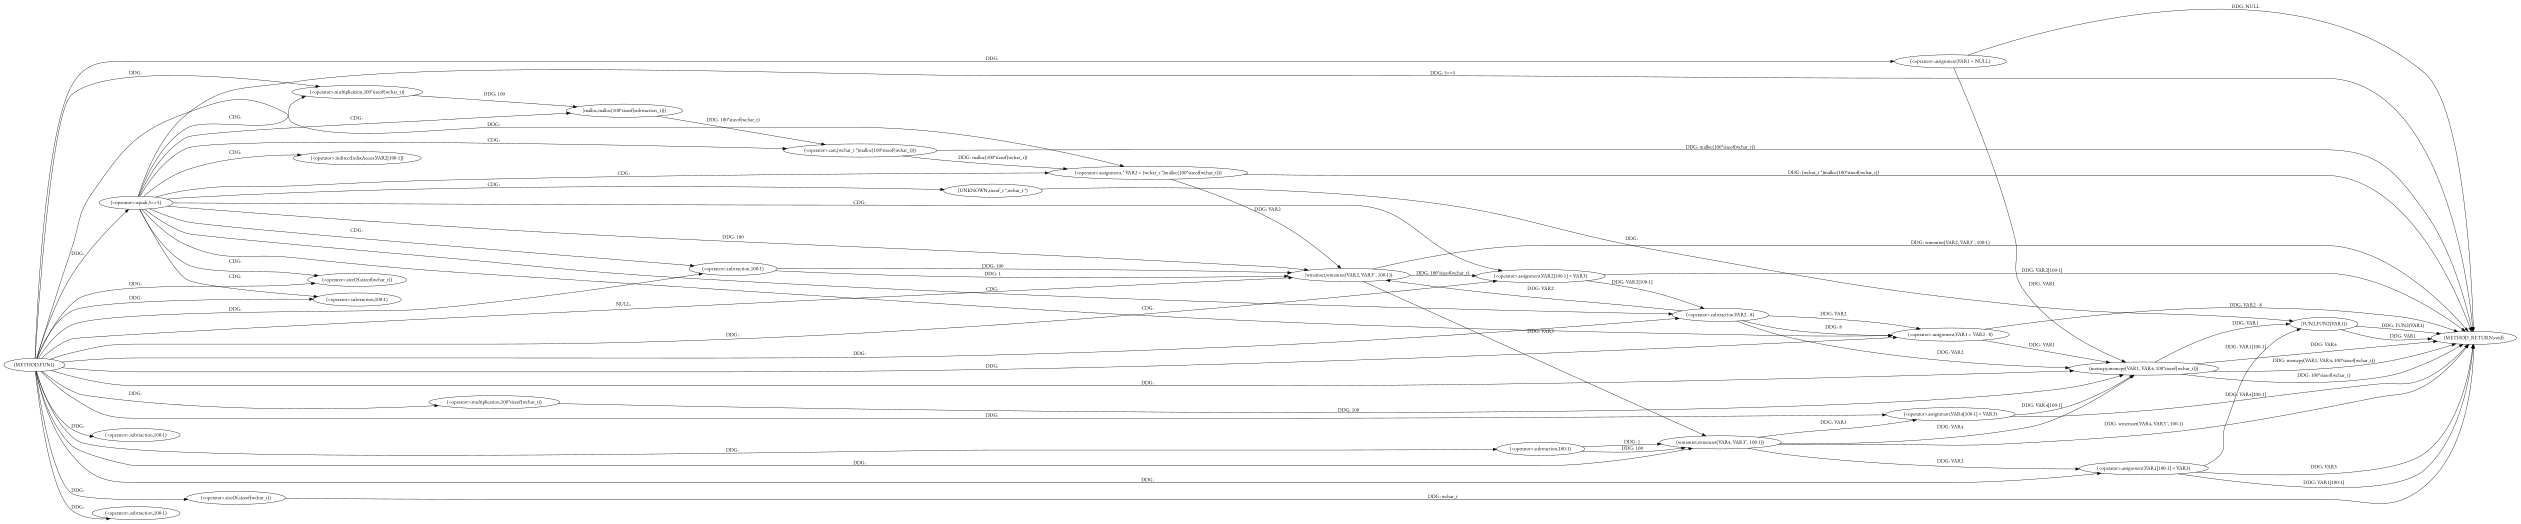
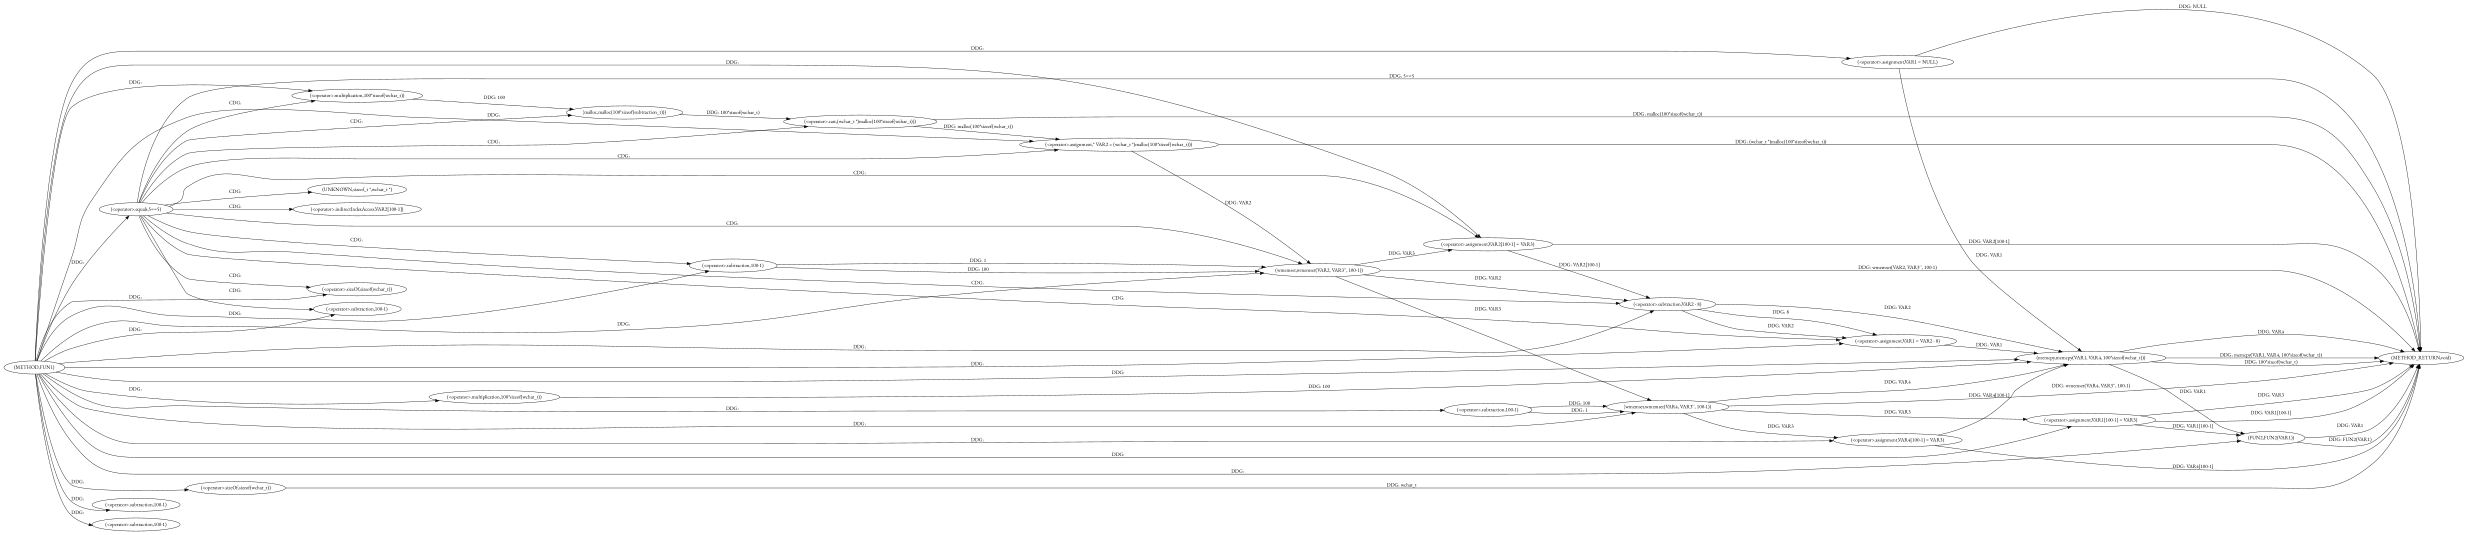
(733, 237) -> (733, 223)
(1665, 252) -> (1111, 474)
(1443, 273) -> (1402, 253)
(1536, 298) -> (1494, 288)
(624, 304) -> (624, 324)
(2220, 308) -> none
